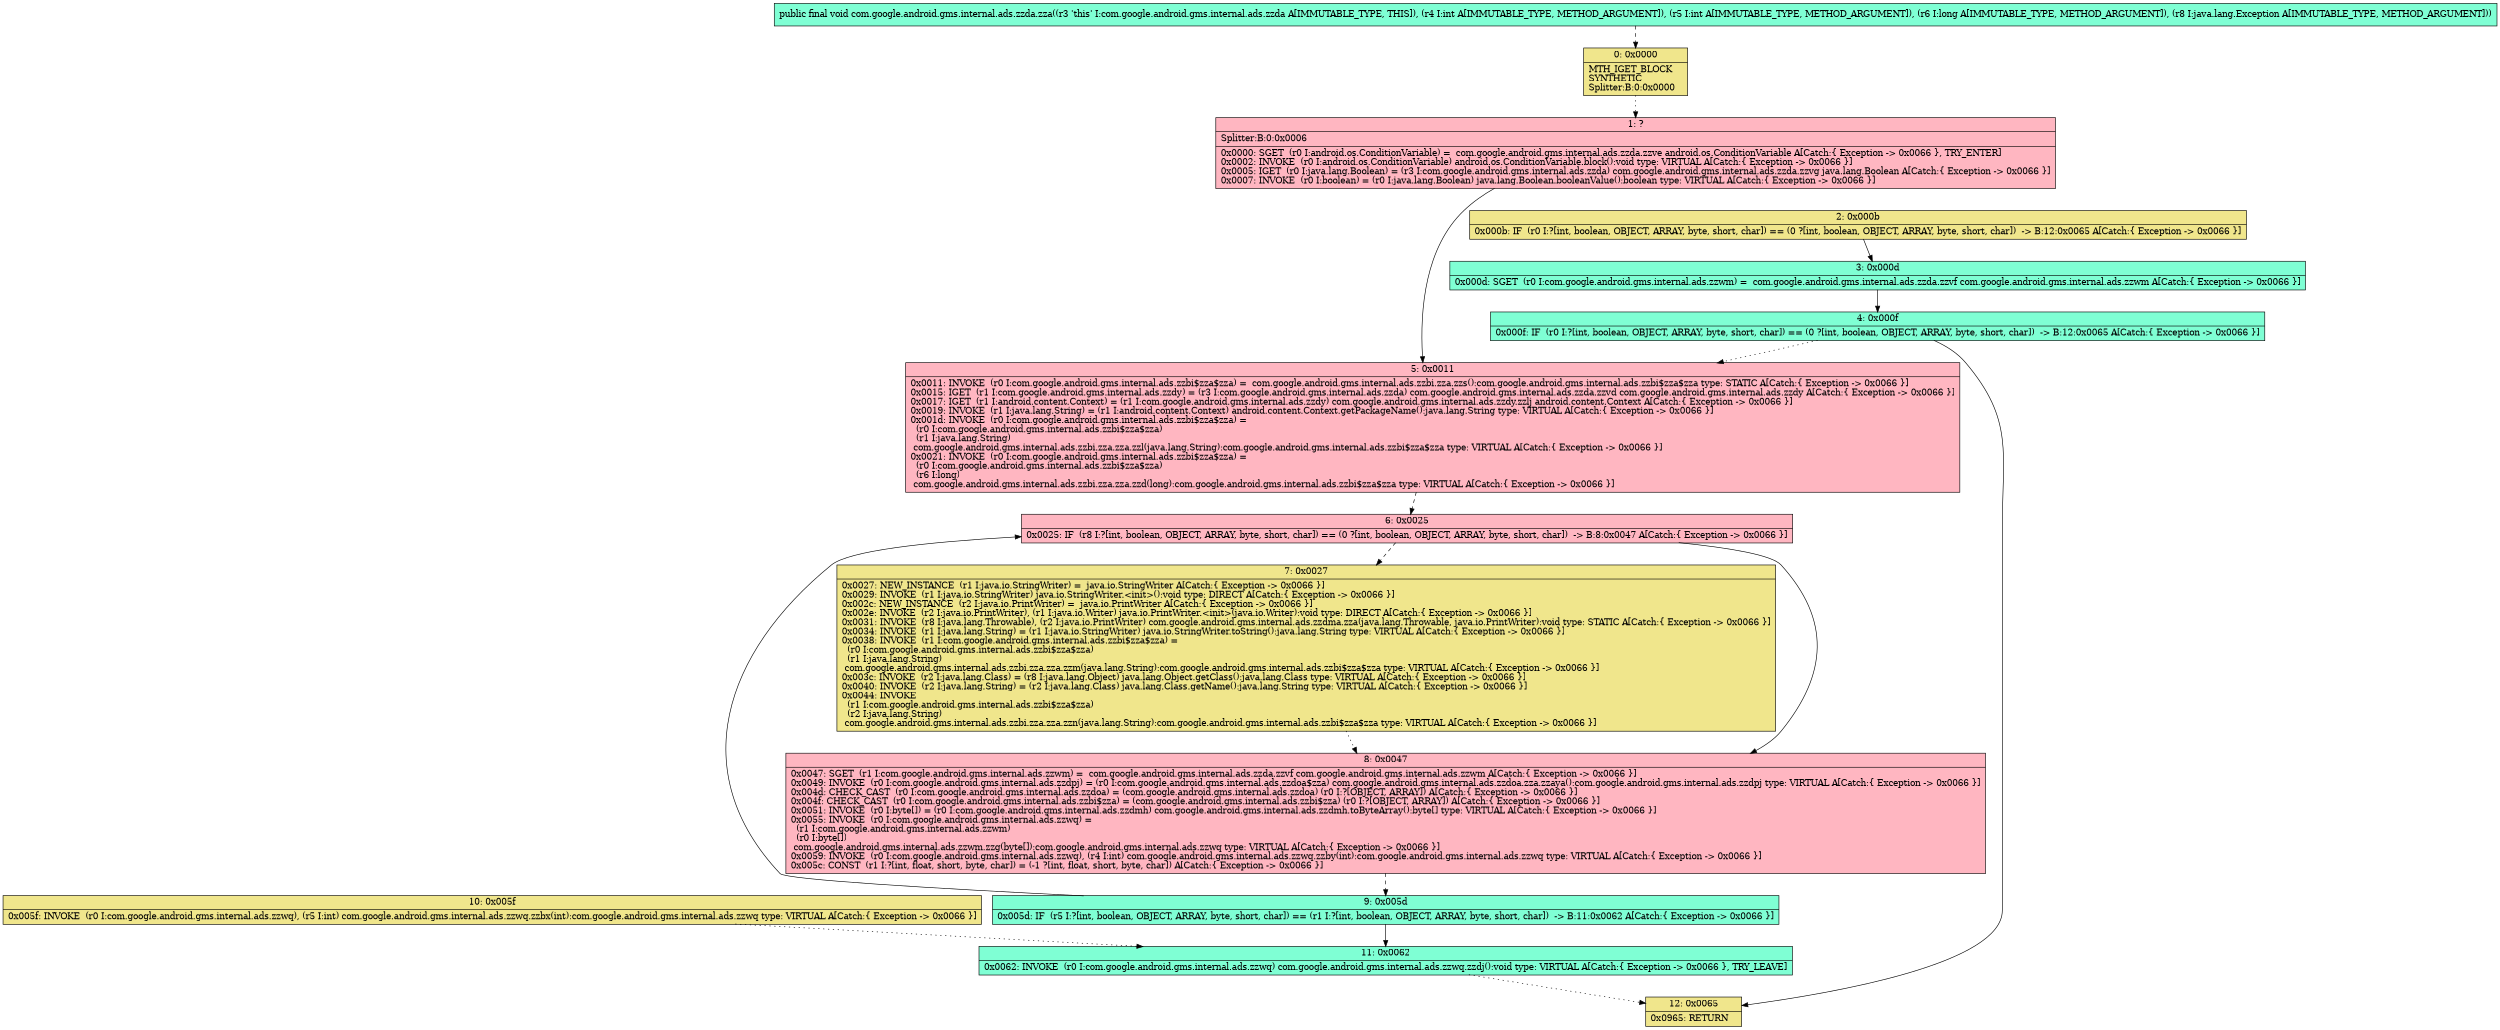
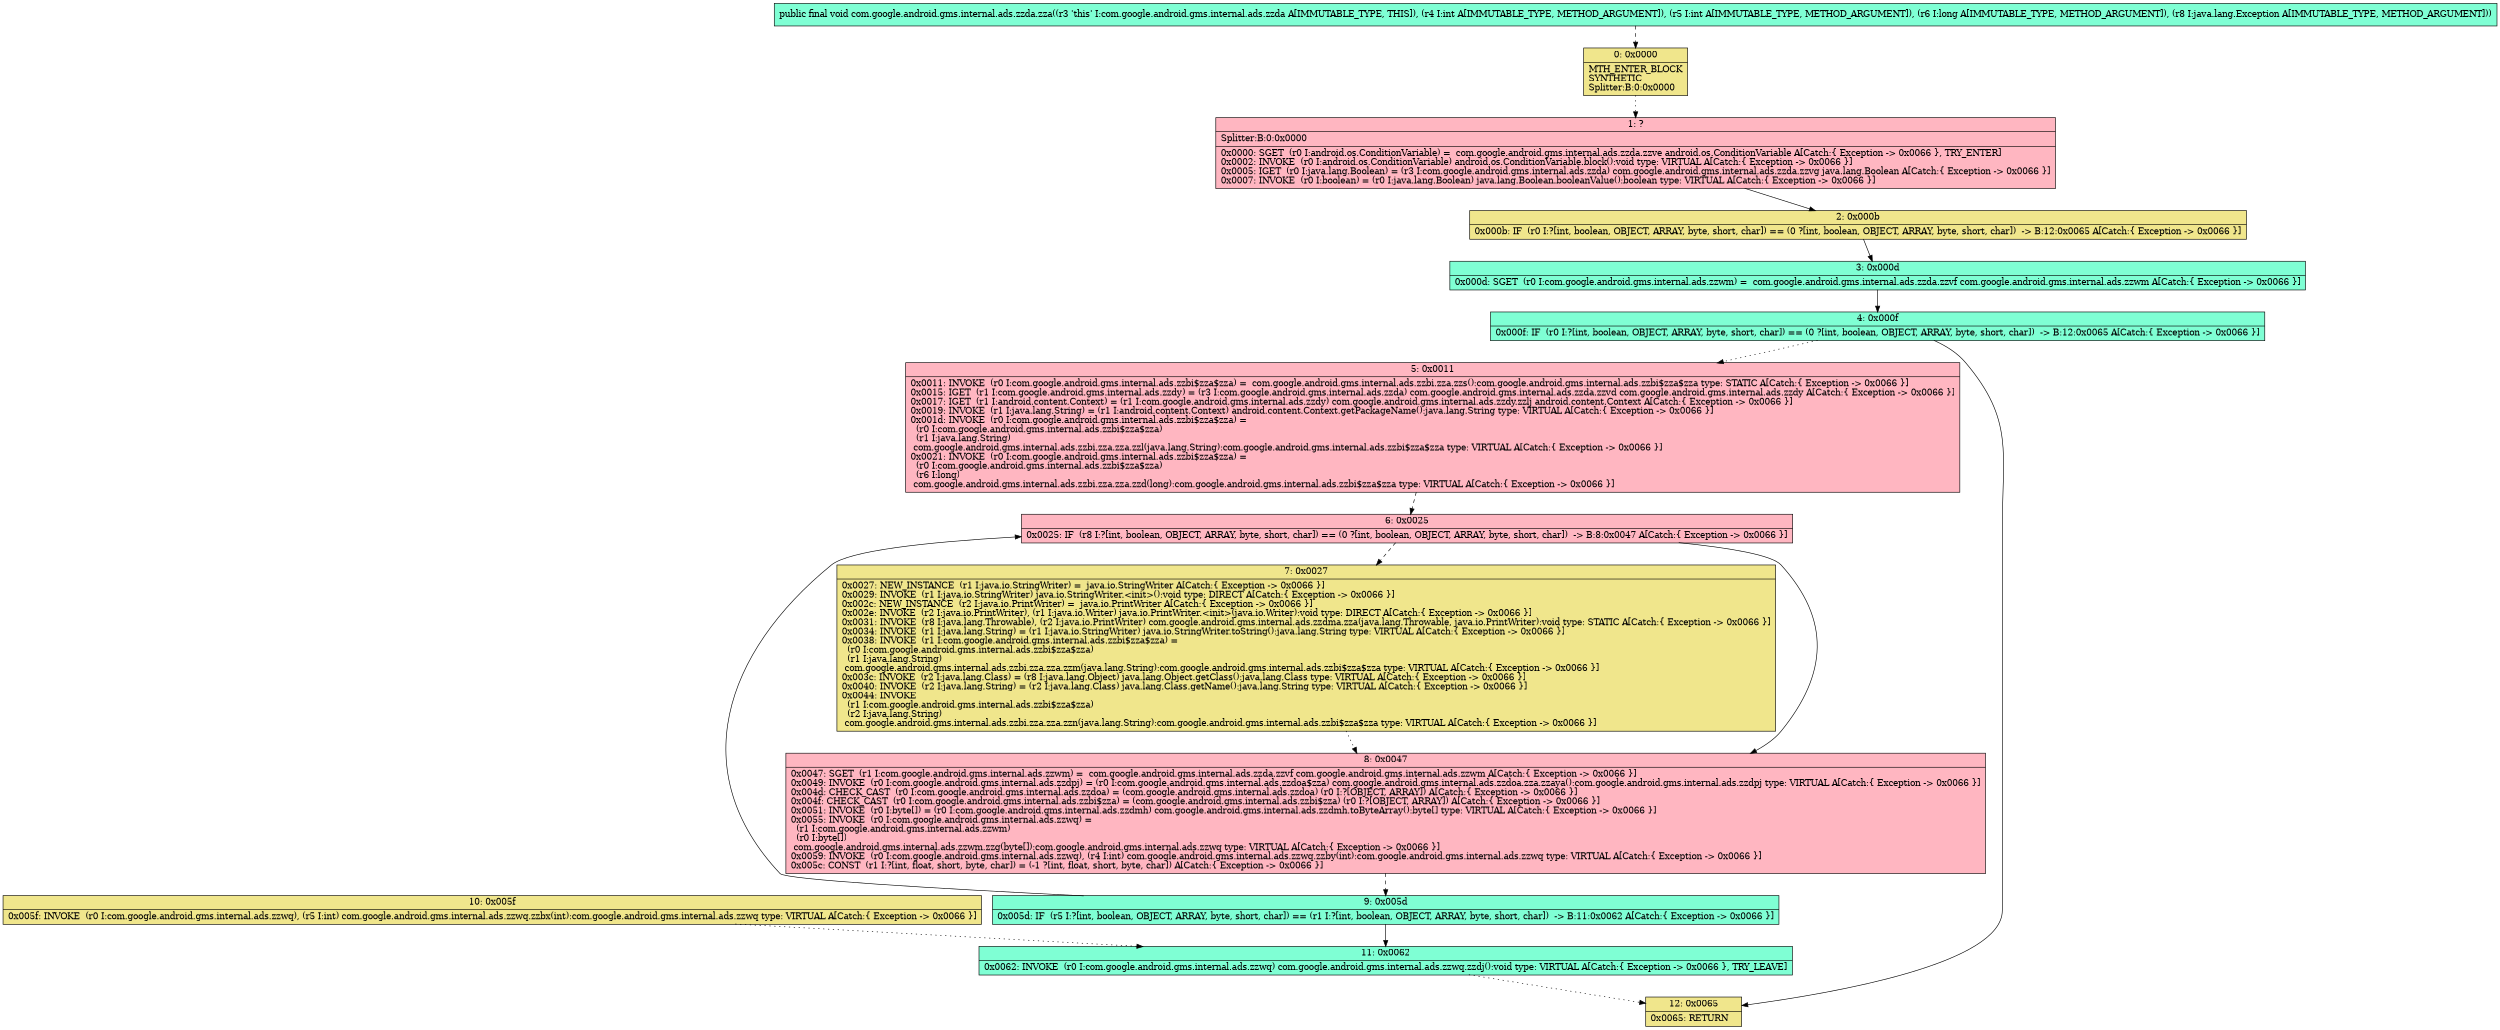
(1630, 70) -> (1636, 70)
(1264, 139) -> (1264, 139)
(1433, 260) -> (1777, 199)
(1694, 1019) -> (1694, 1019)
